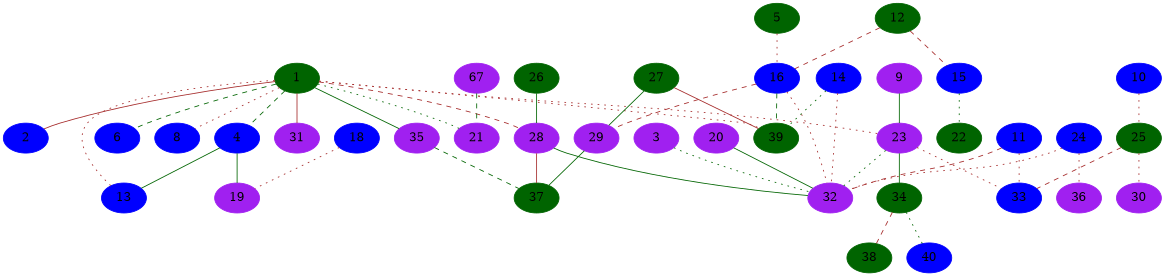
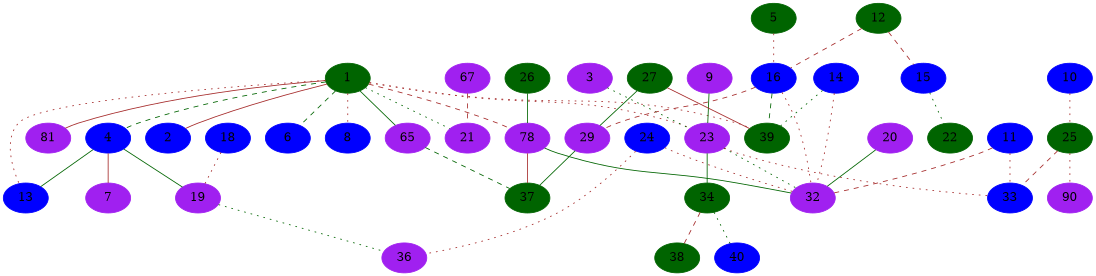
(477, 108) -> (468, 107)
(297, 138) -> (48, 138)
(417, 138) -> (408, 138)
(537, 138) -> (527, 138)
(741, 172) -> (648, 108)
none -> (108, 198)
(1139, 198) -> (1070, 198)
none -> (301, 228)
